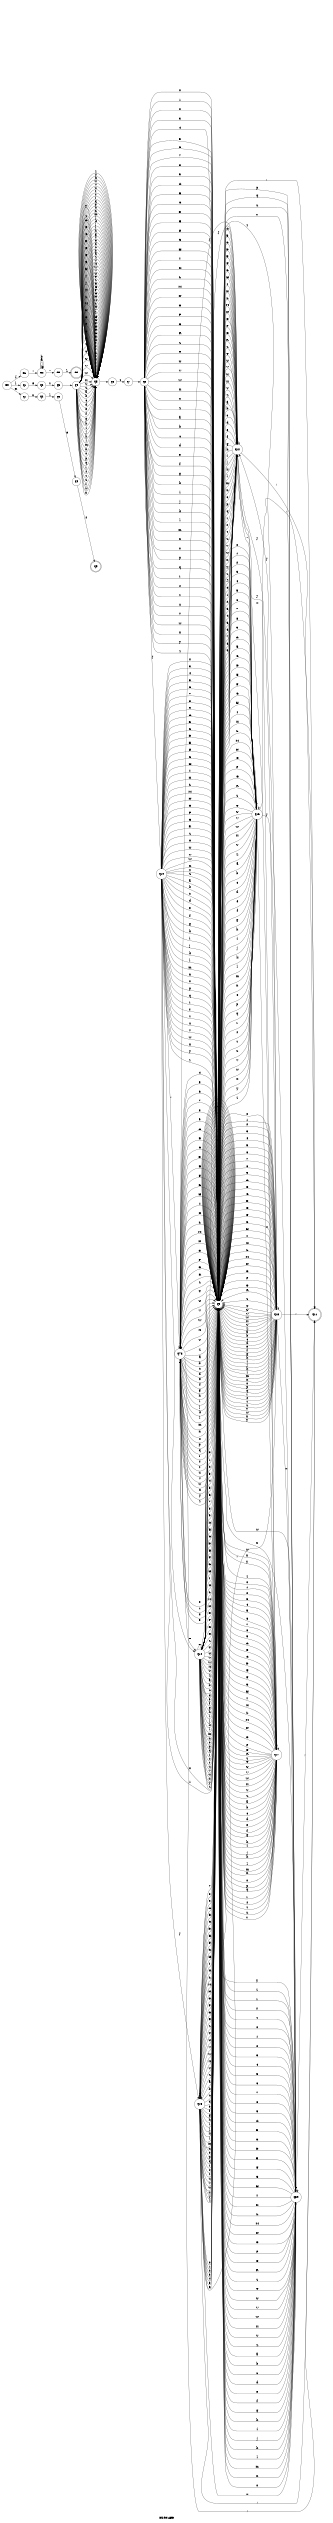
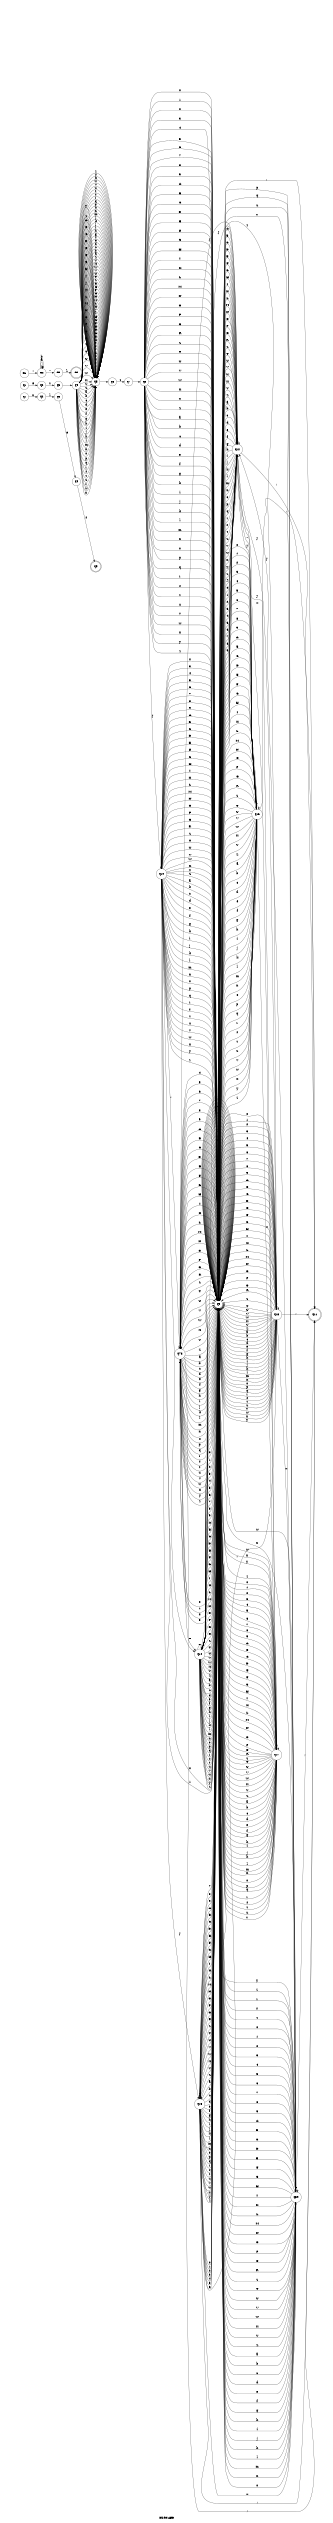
(7, 385) -> none
(151, 640) -> (149, 627)
(273, 935) -> (245, 545)
